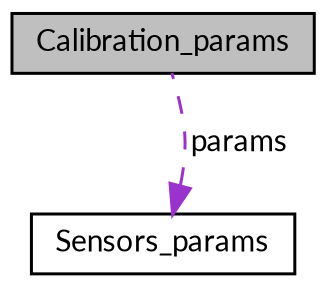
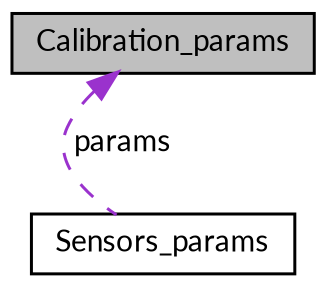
(184, 128) -> (66, 158)
